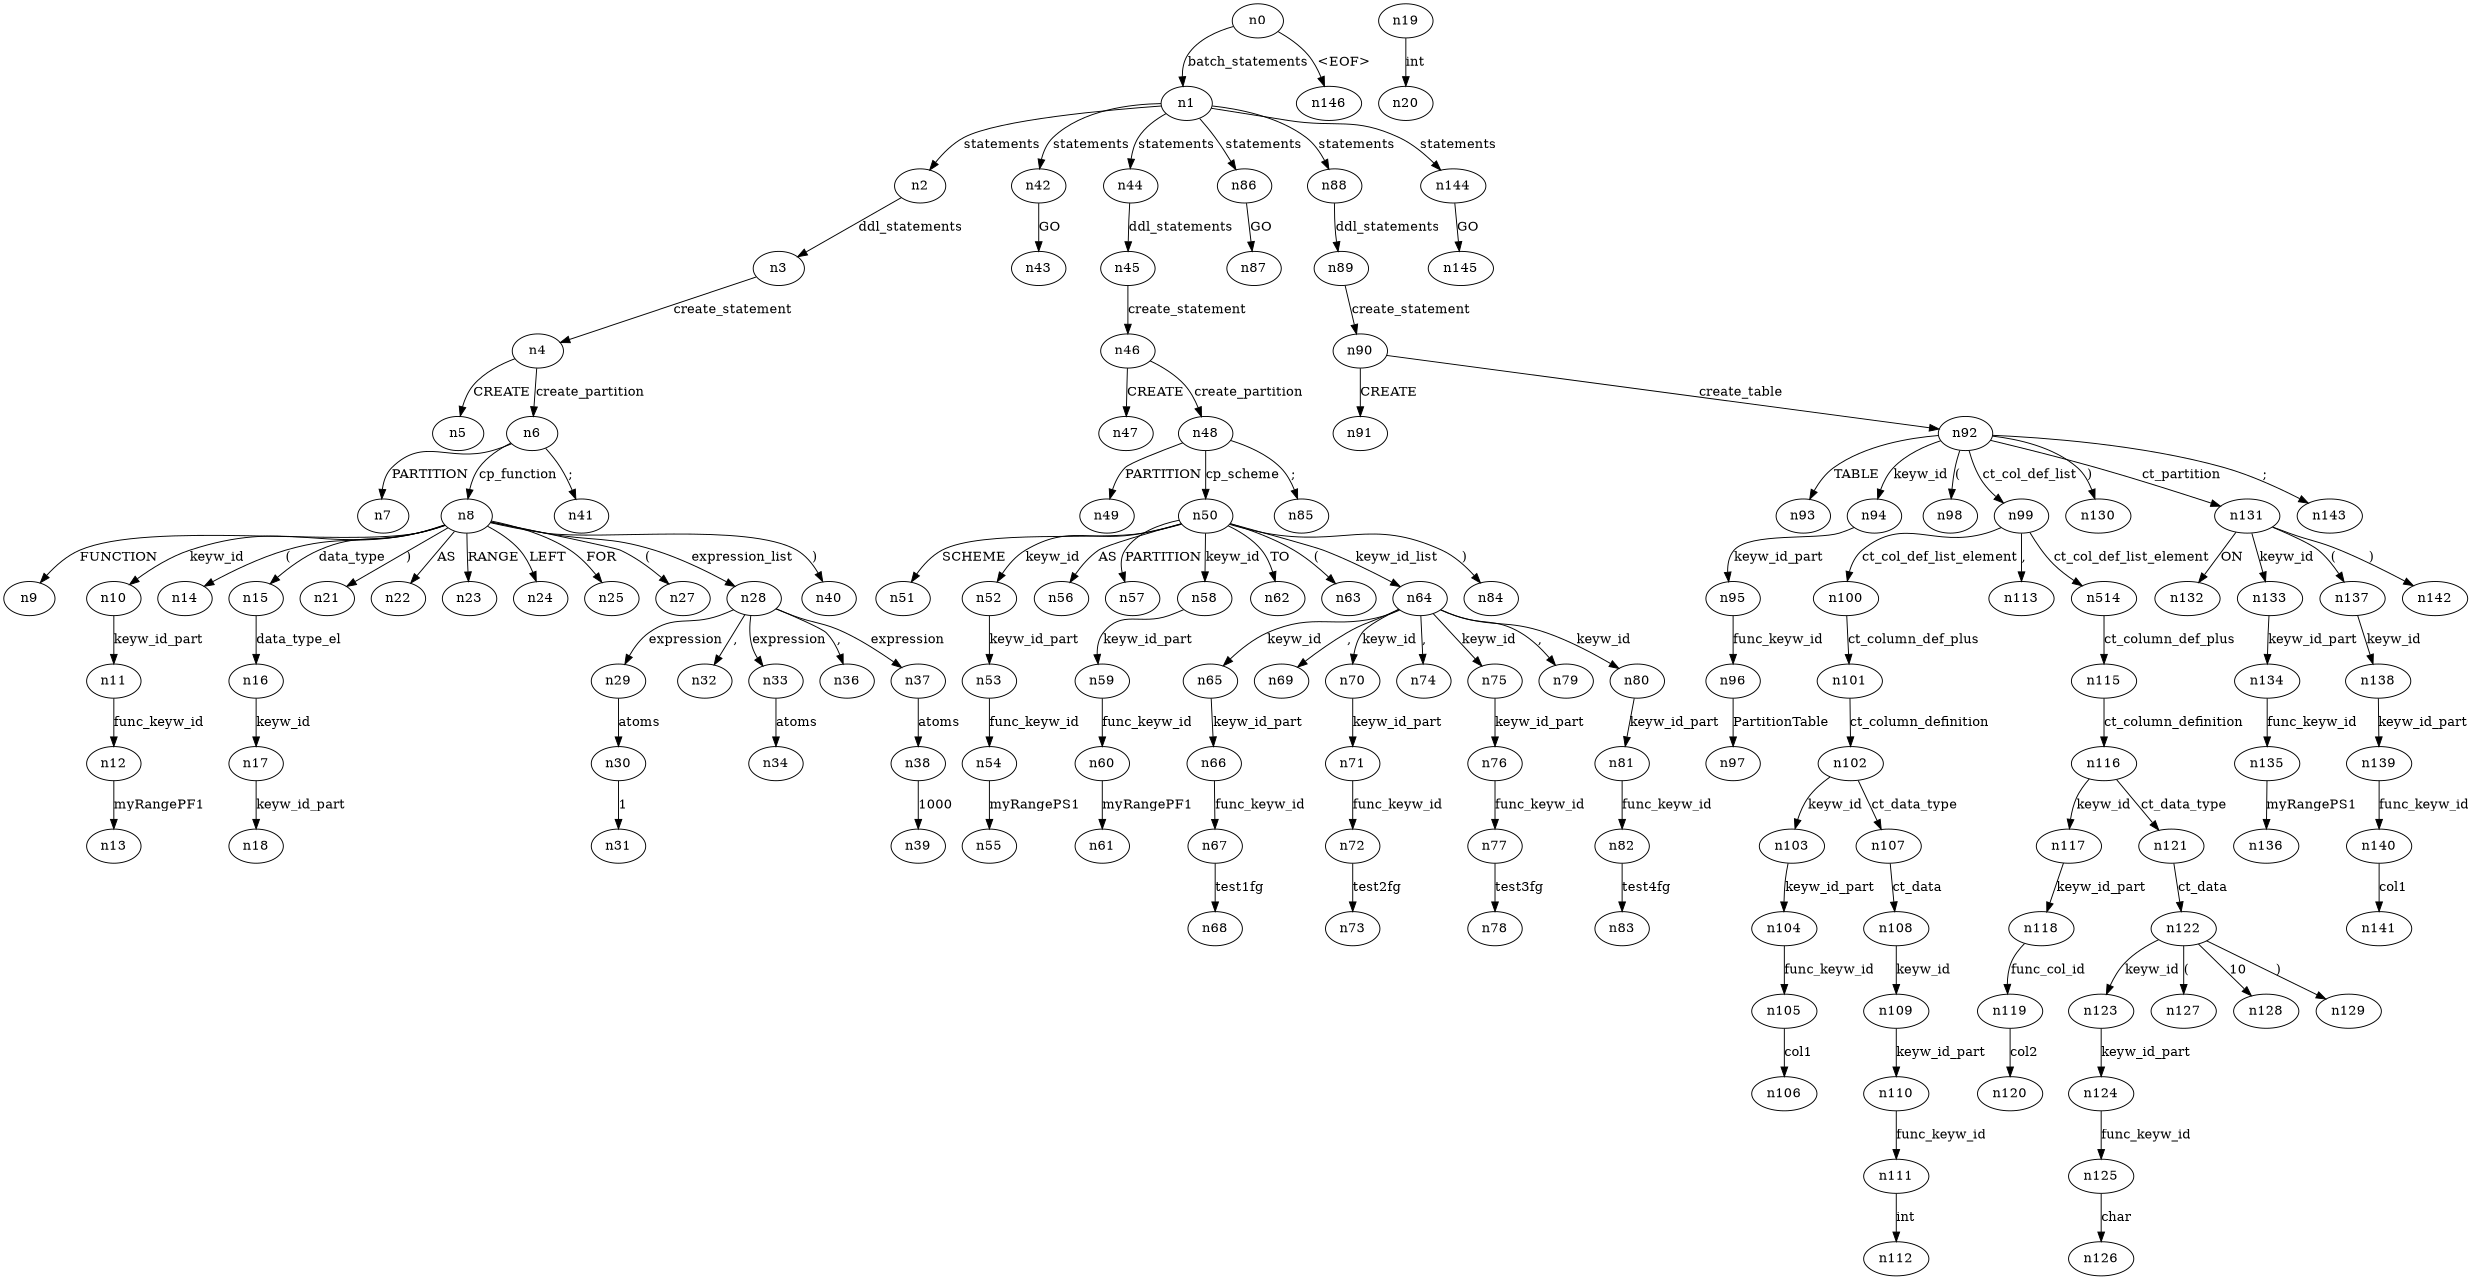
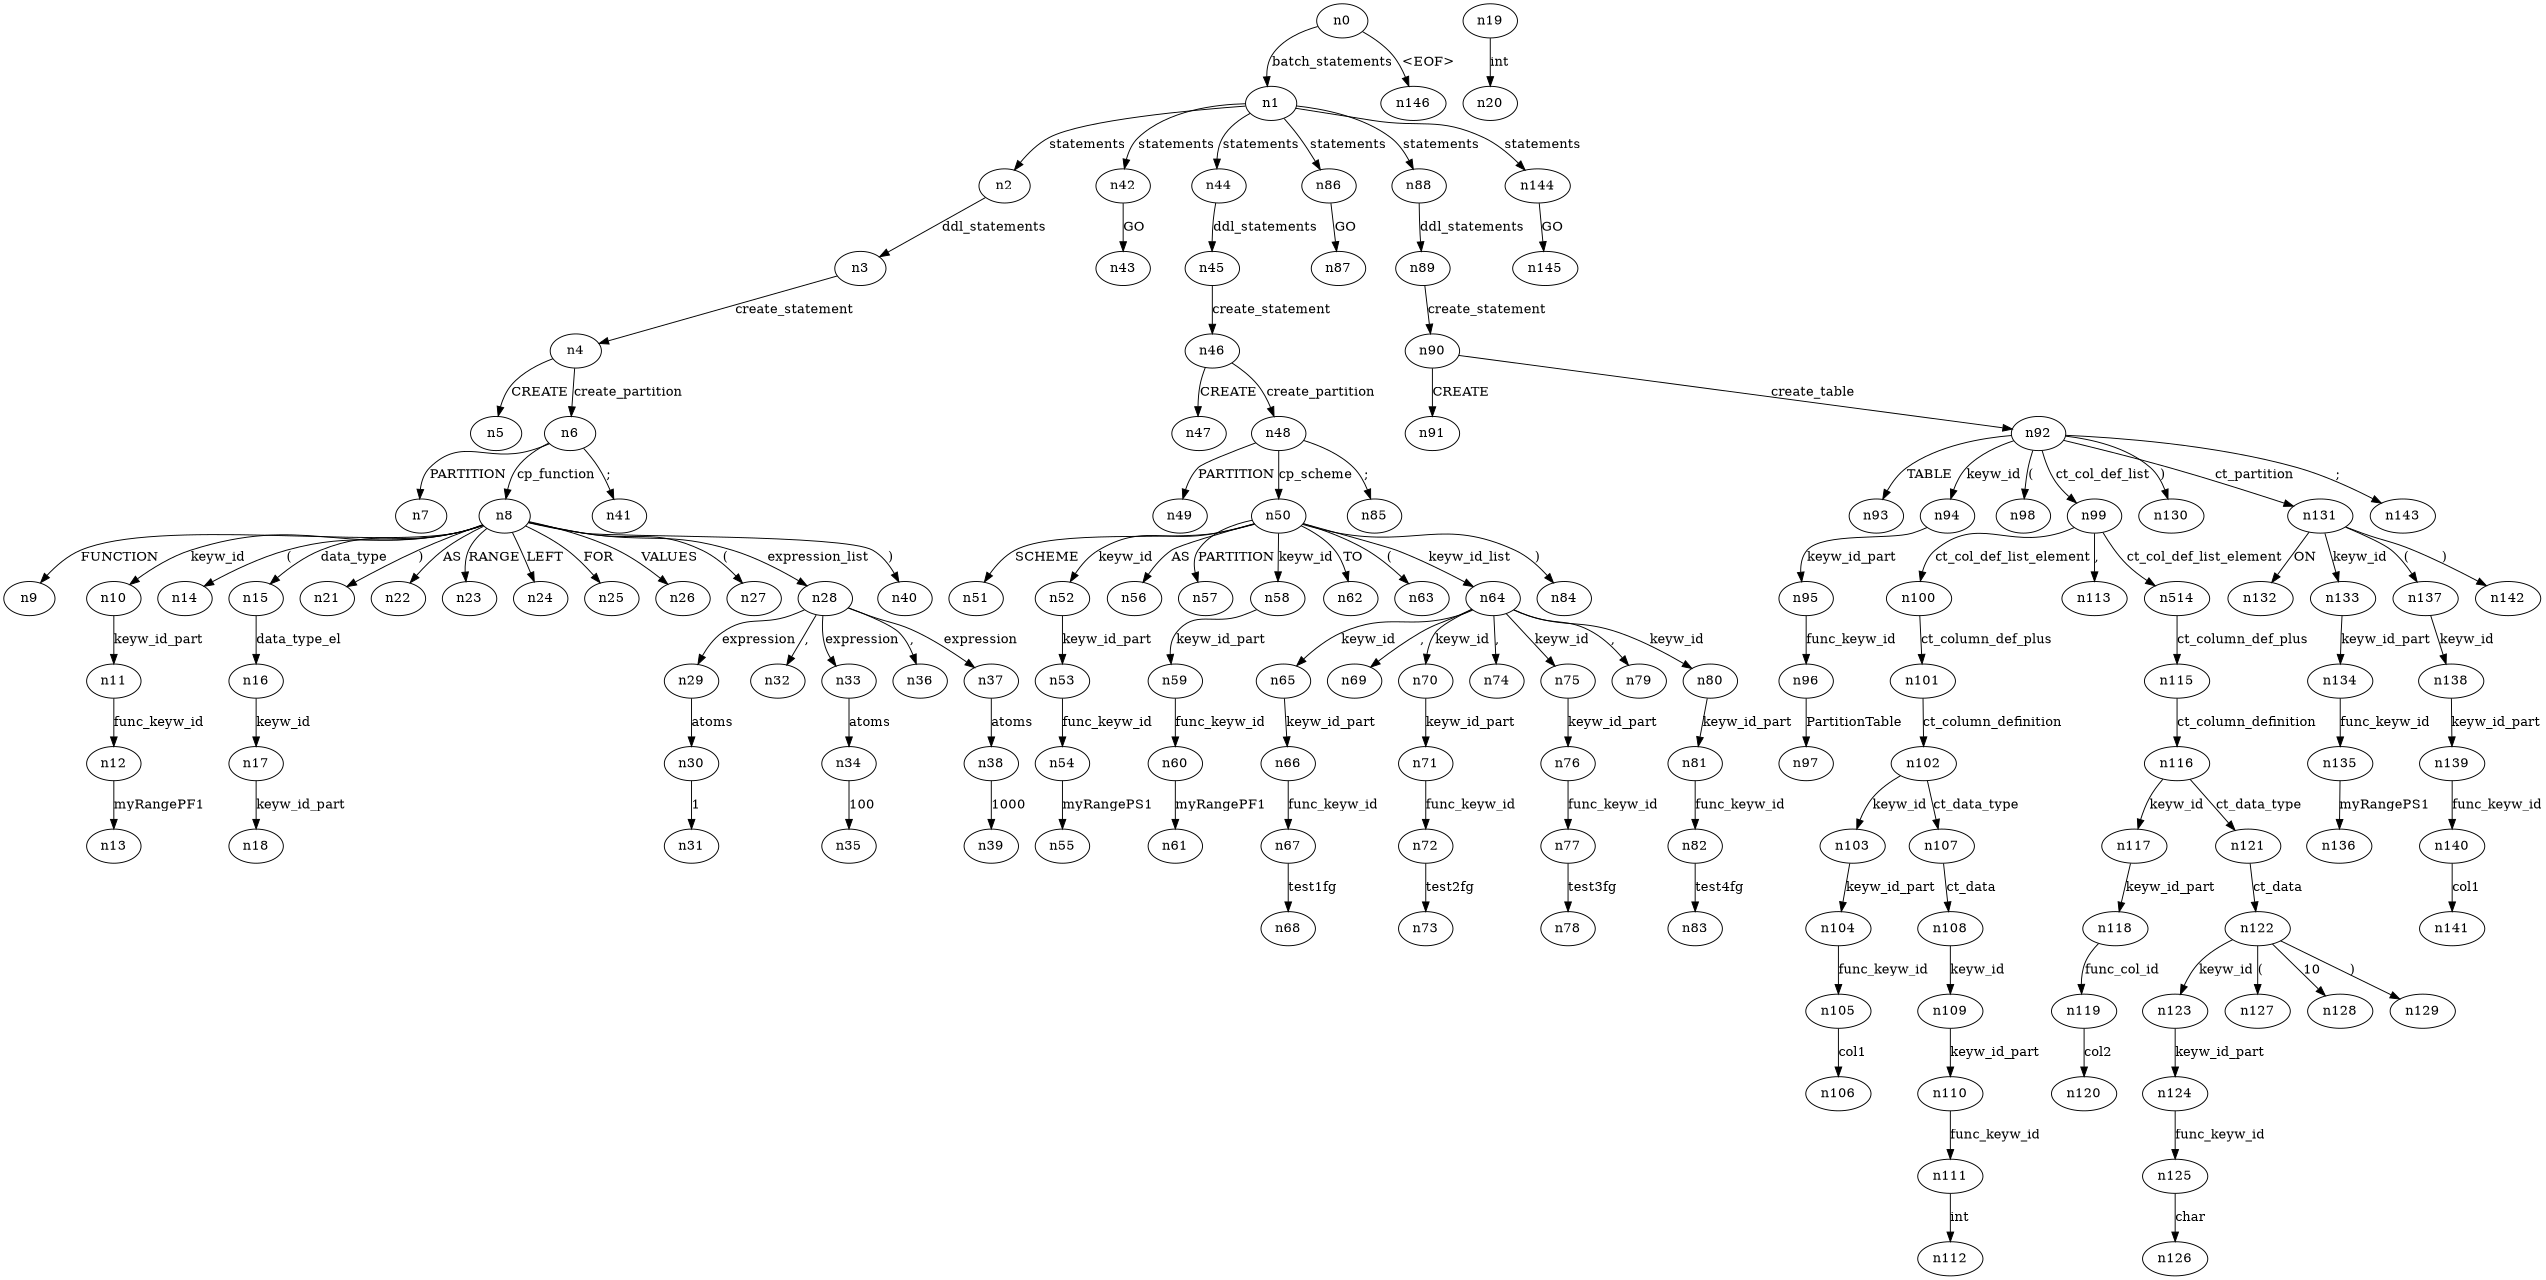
none -> (683, 599)
none -> (849, 846)
